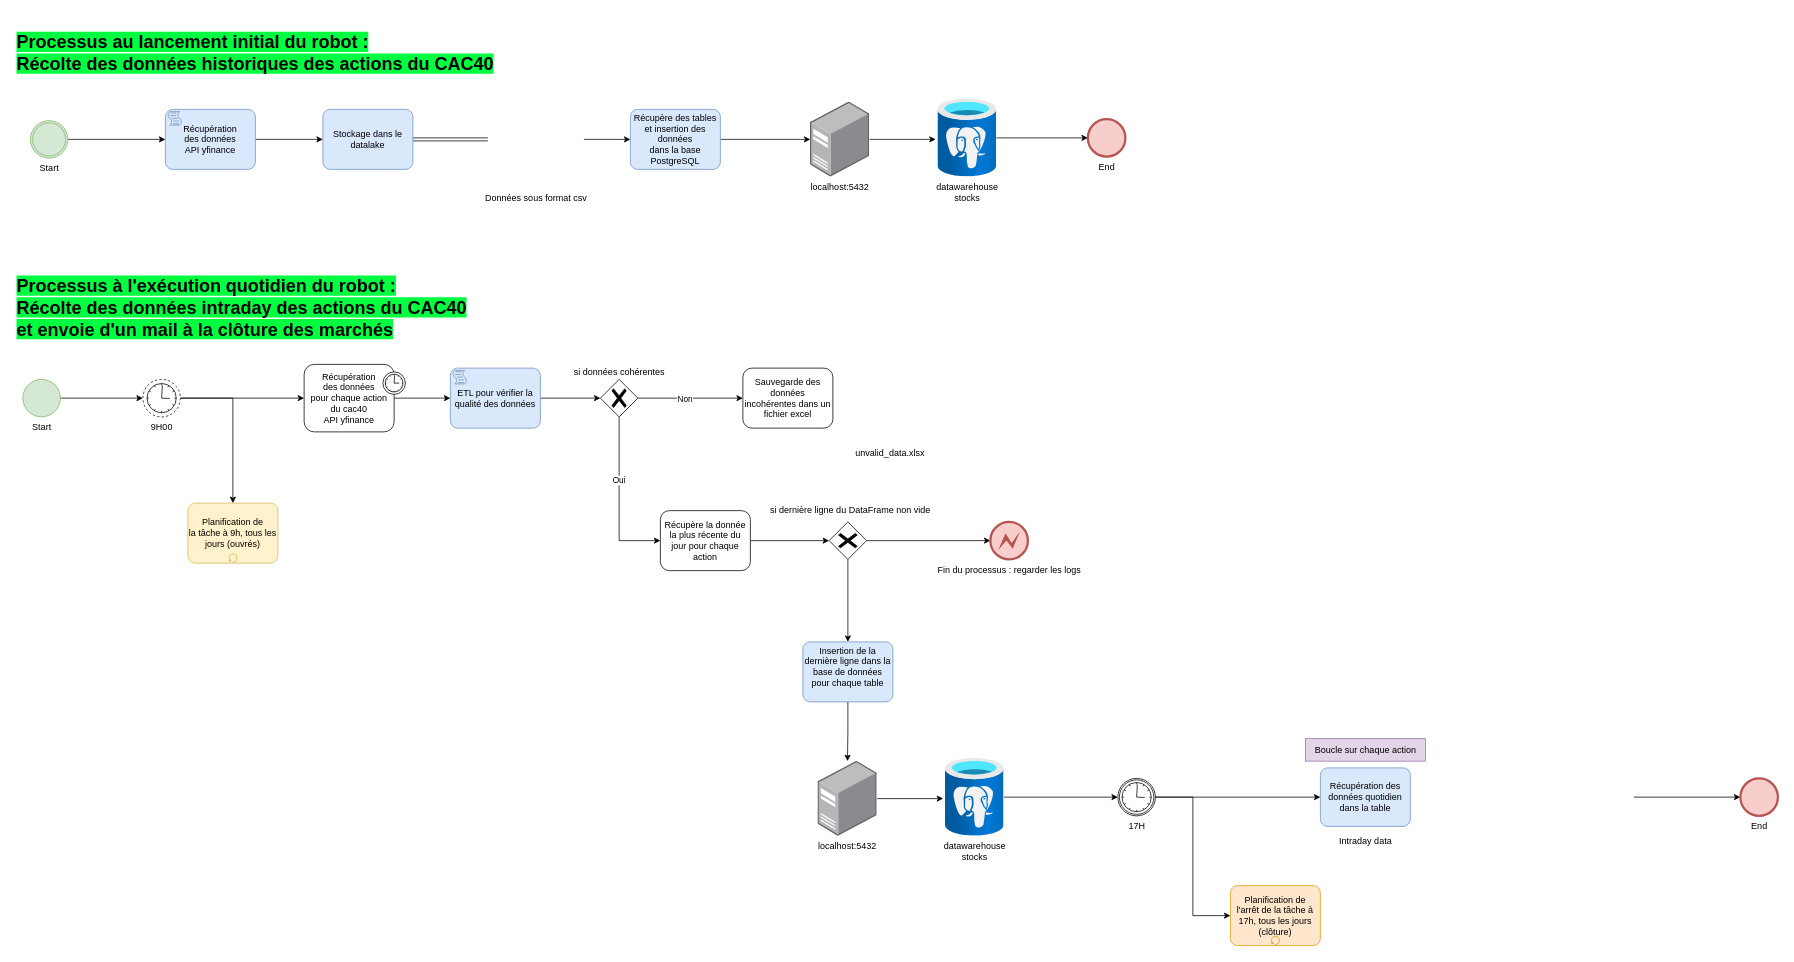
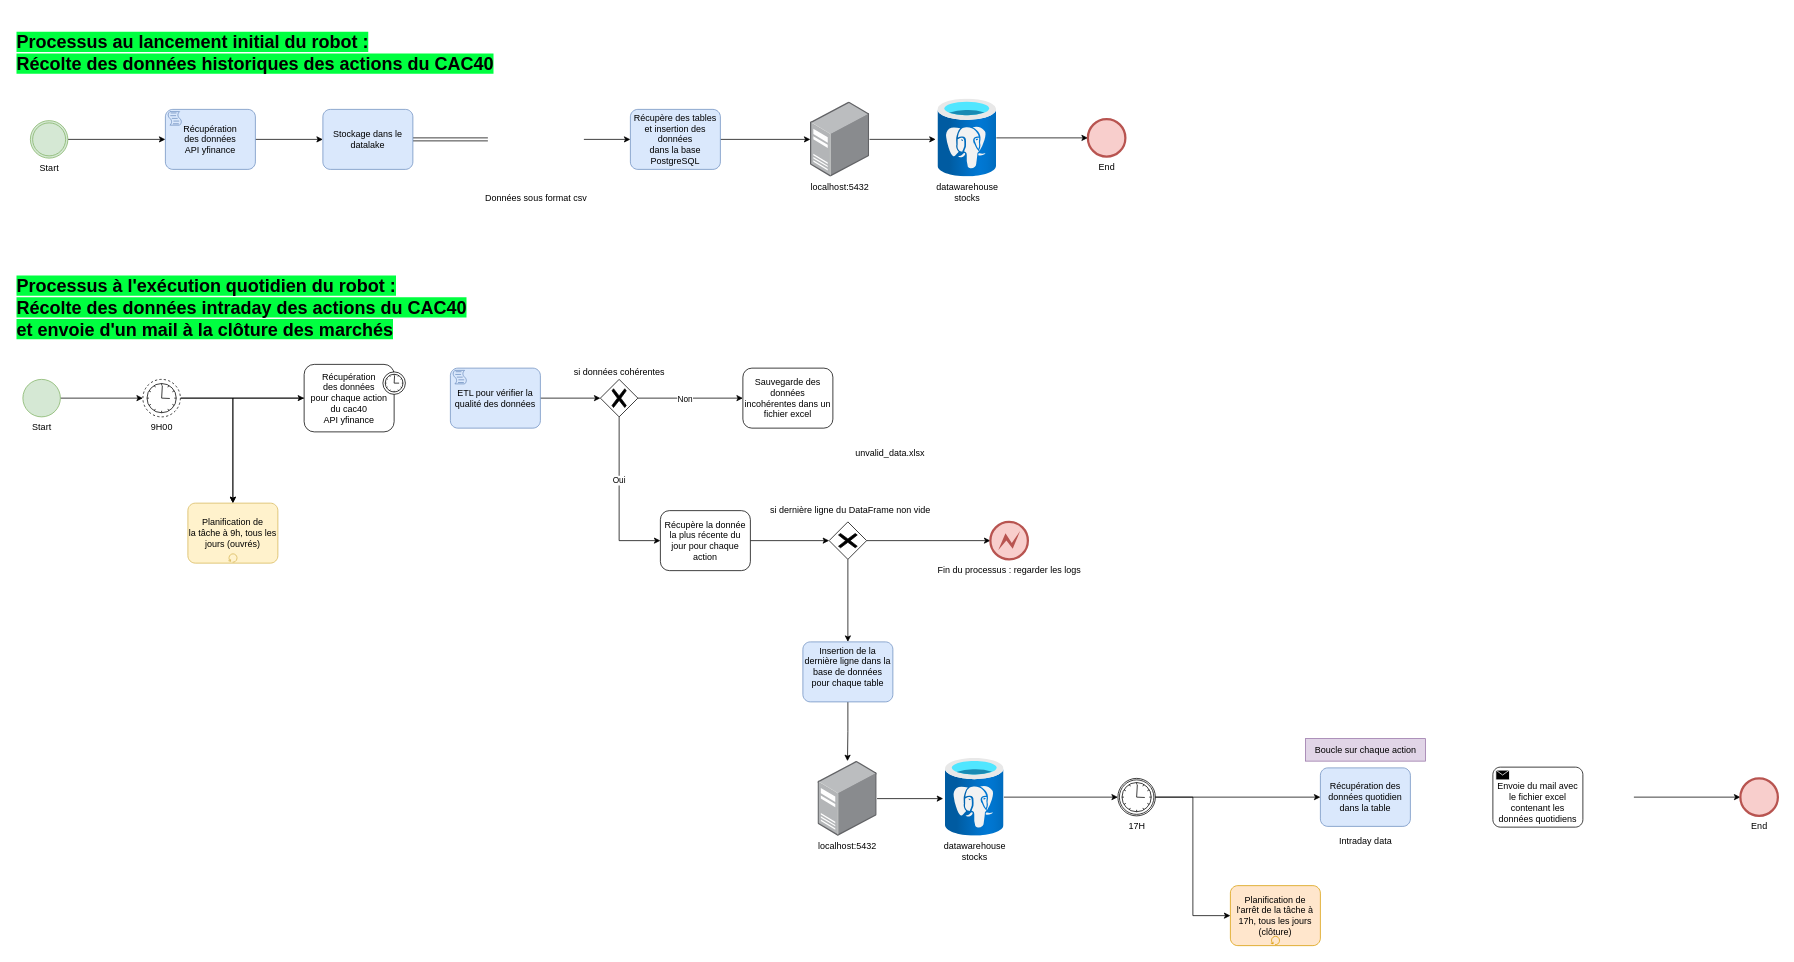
(444, 398) -> (302, 398)
none -> (1538, 797)
